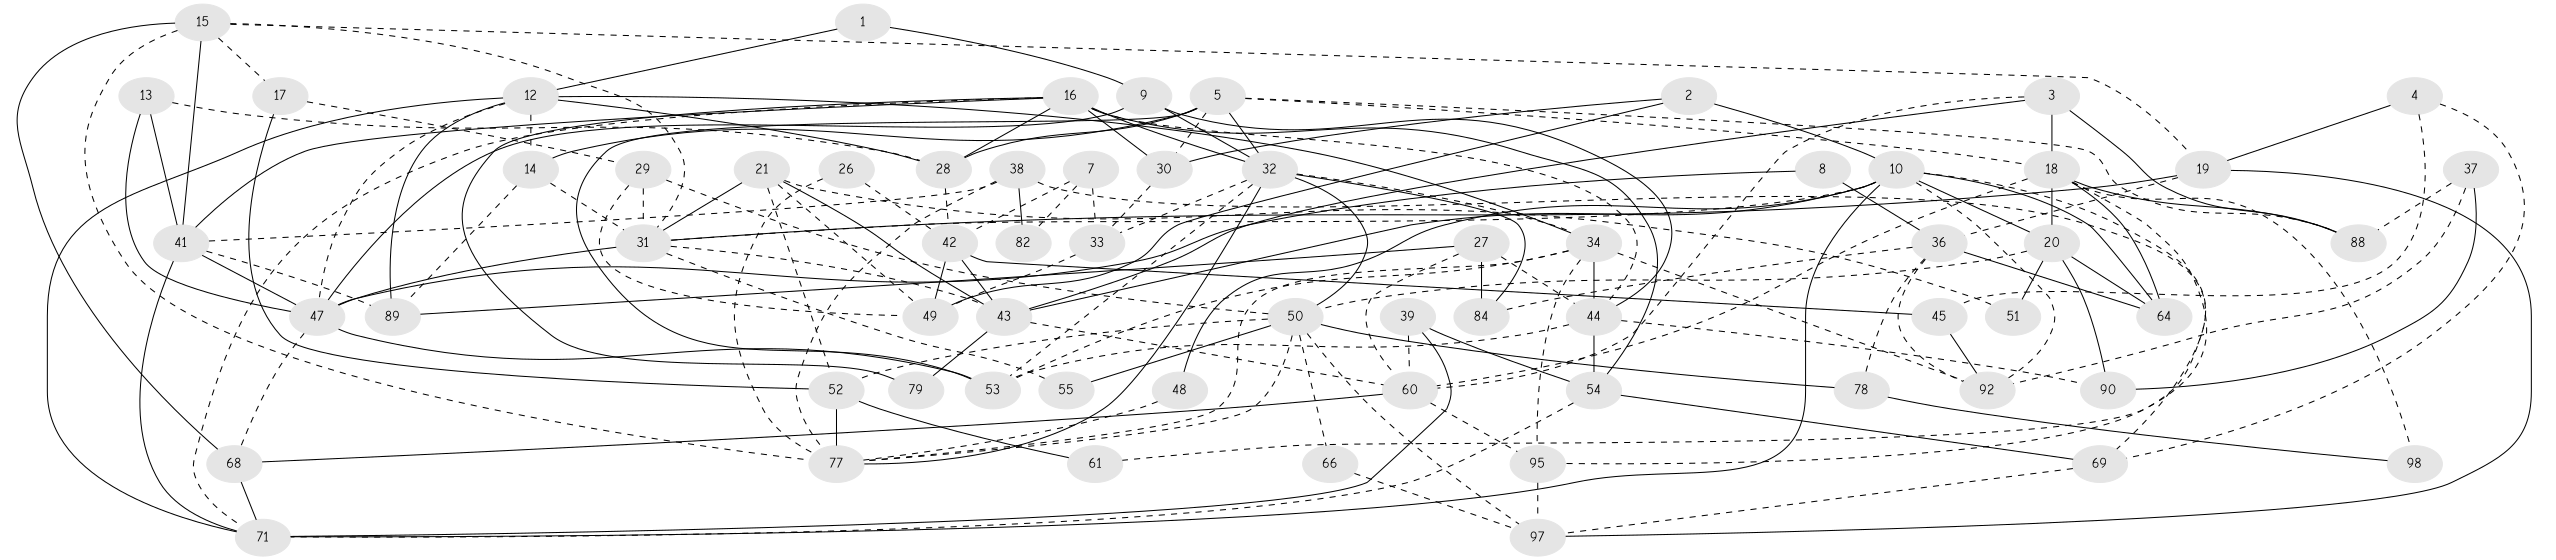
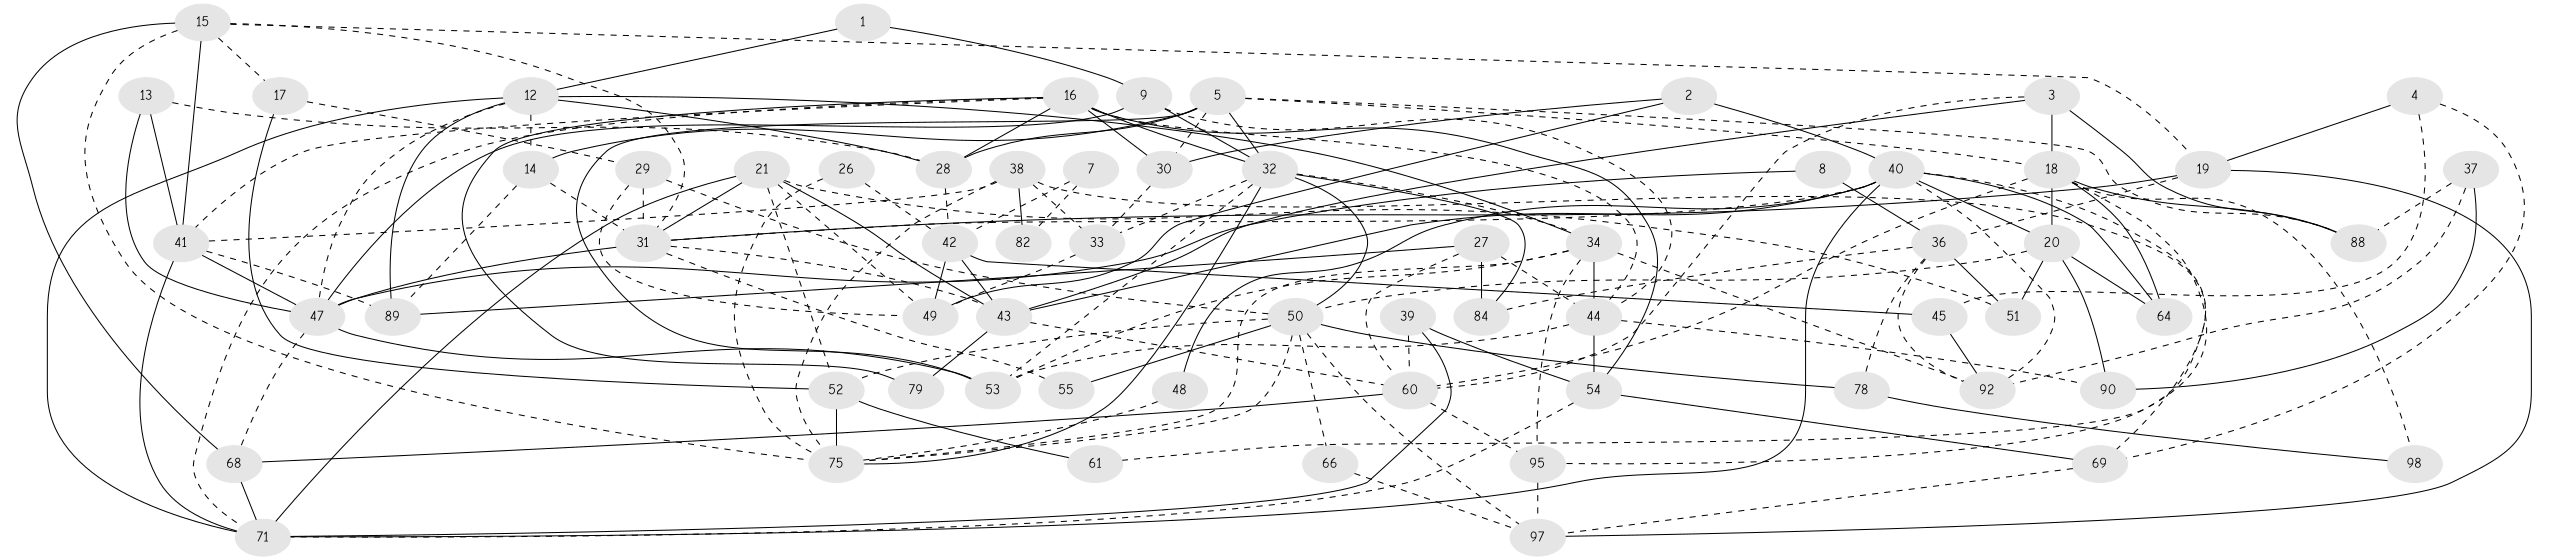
(1487, 122) -> (1487, 122)
(410, 135) -> (410, 135)
(1897, 170) -> (1897, 170)
(1094, 207) -> (1052, 202)
(2052, 280) -> (1976, 280)
none -> (471, 324)
(836, 464) -> (836, 464)
